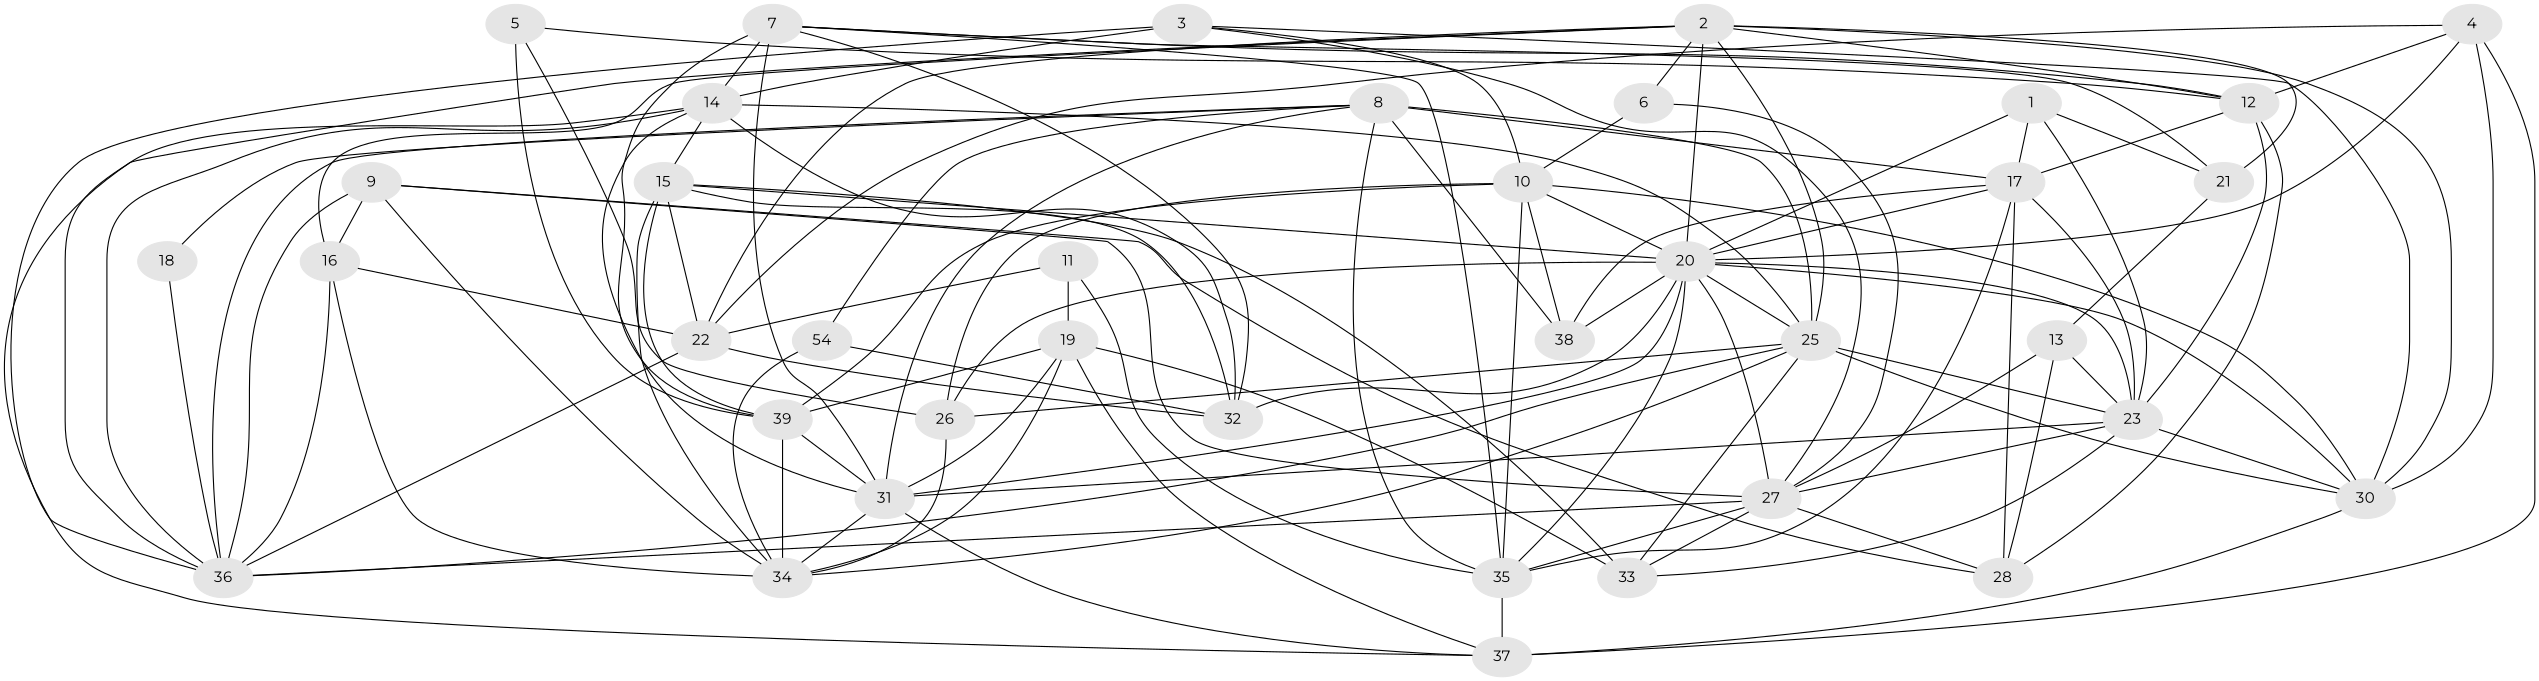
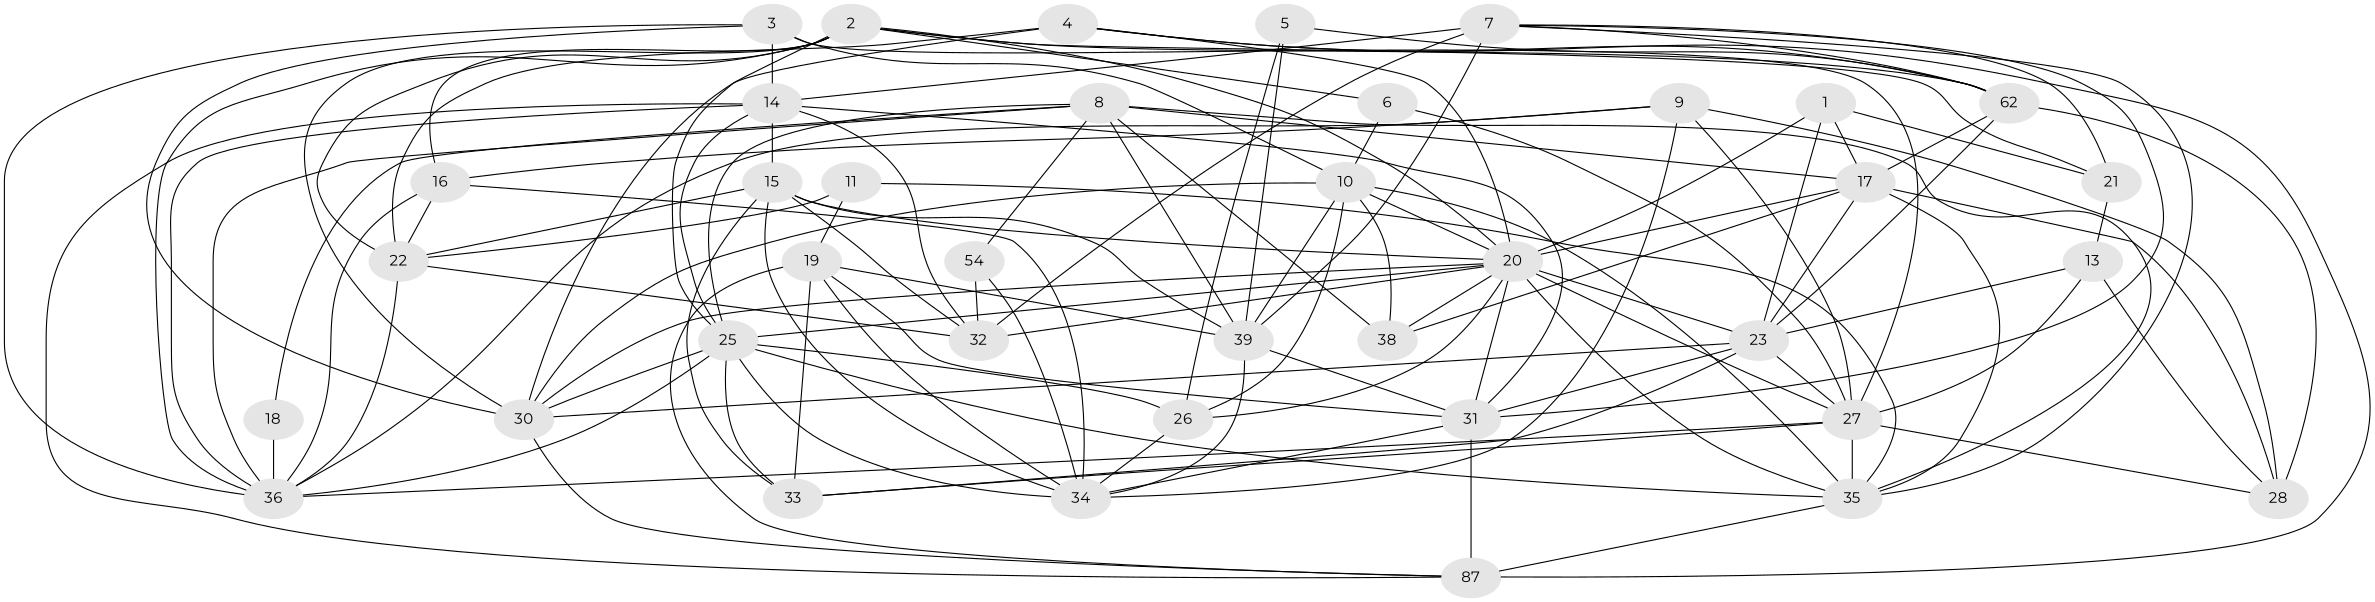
(2249, 103) -> (2009, 103)
(1039, 204) -> (1172, 222)
(1972, 380) -> (1204, 448)
(1502, 657) -> (1471, 578)
